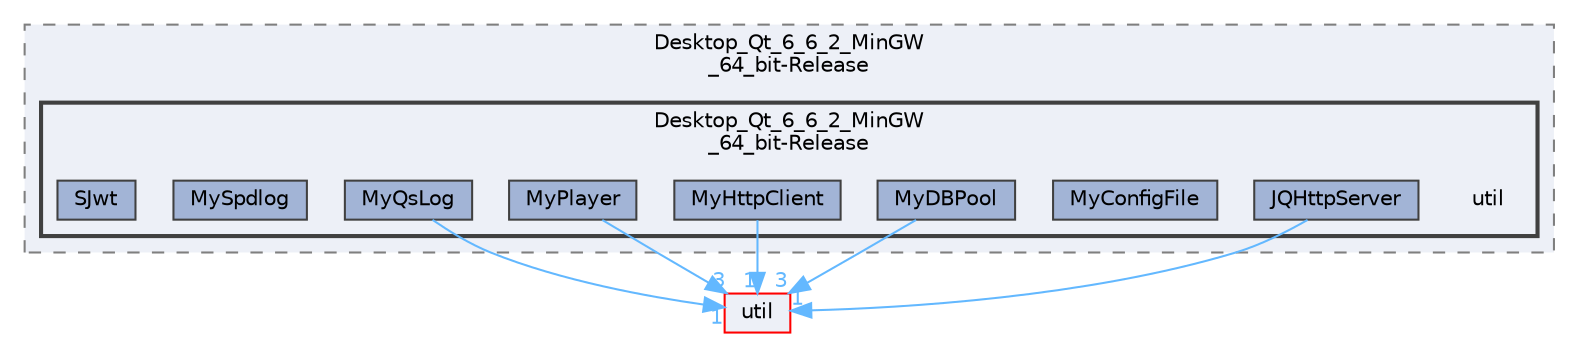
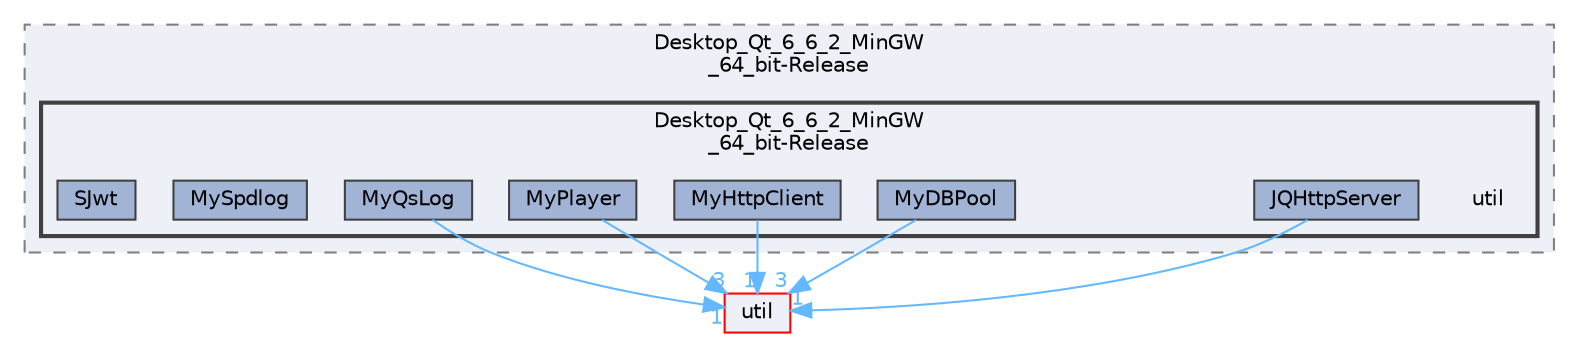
(1135, 200) -> none
